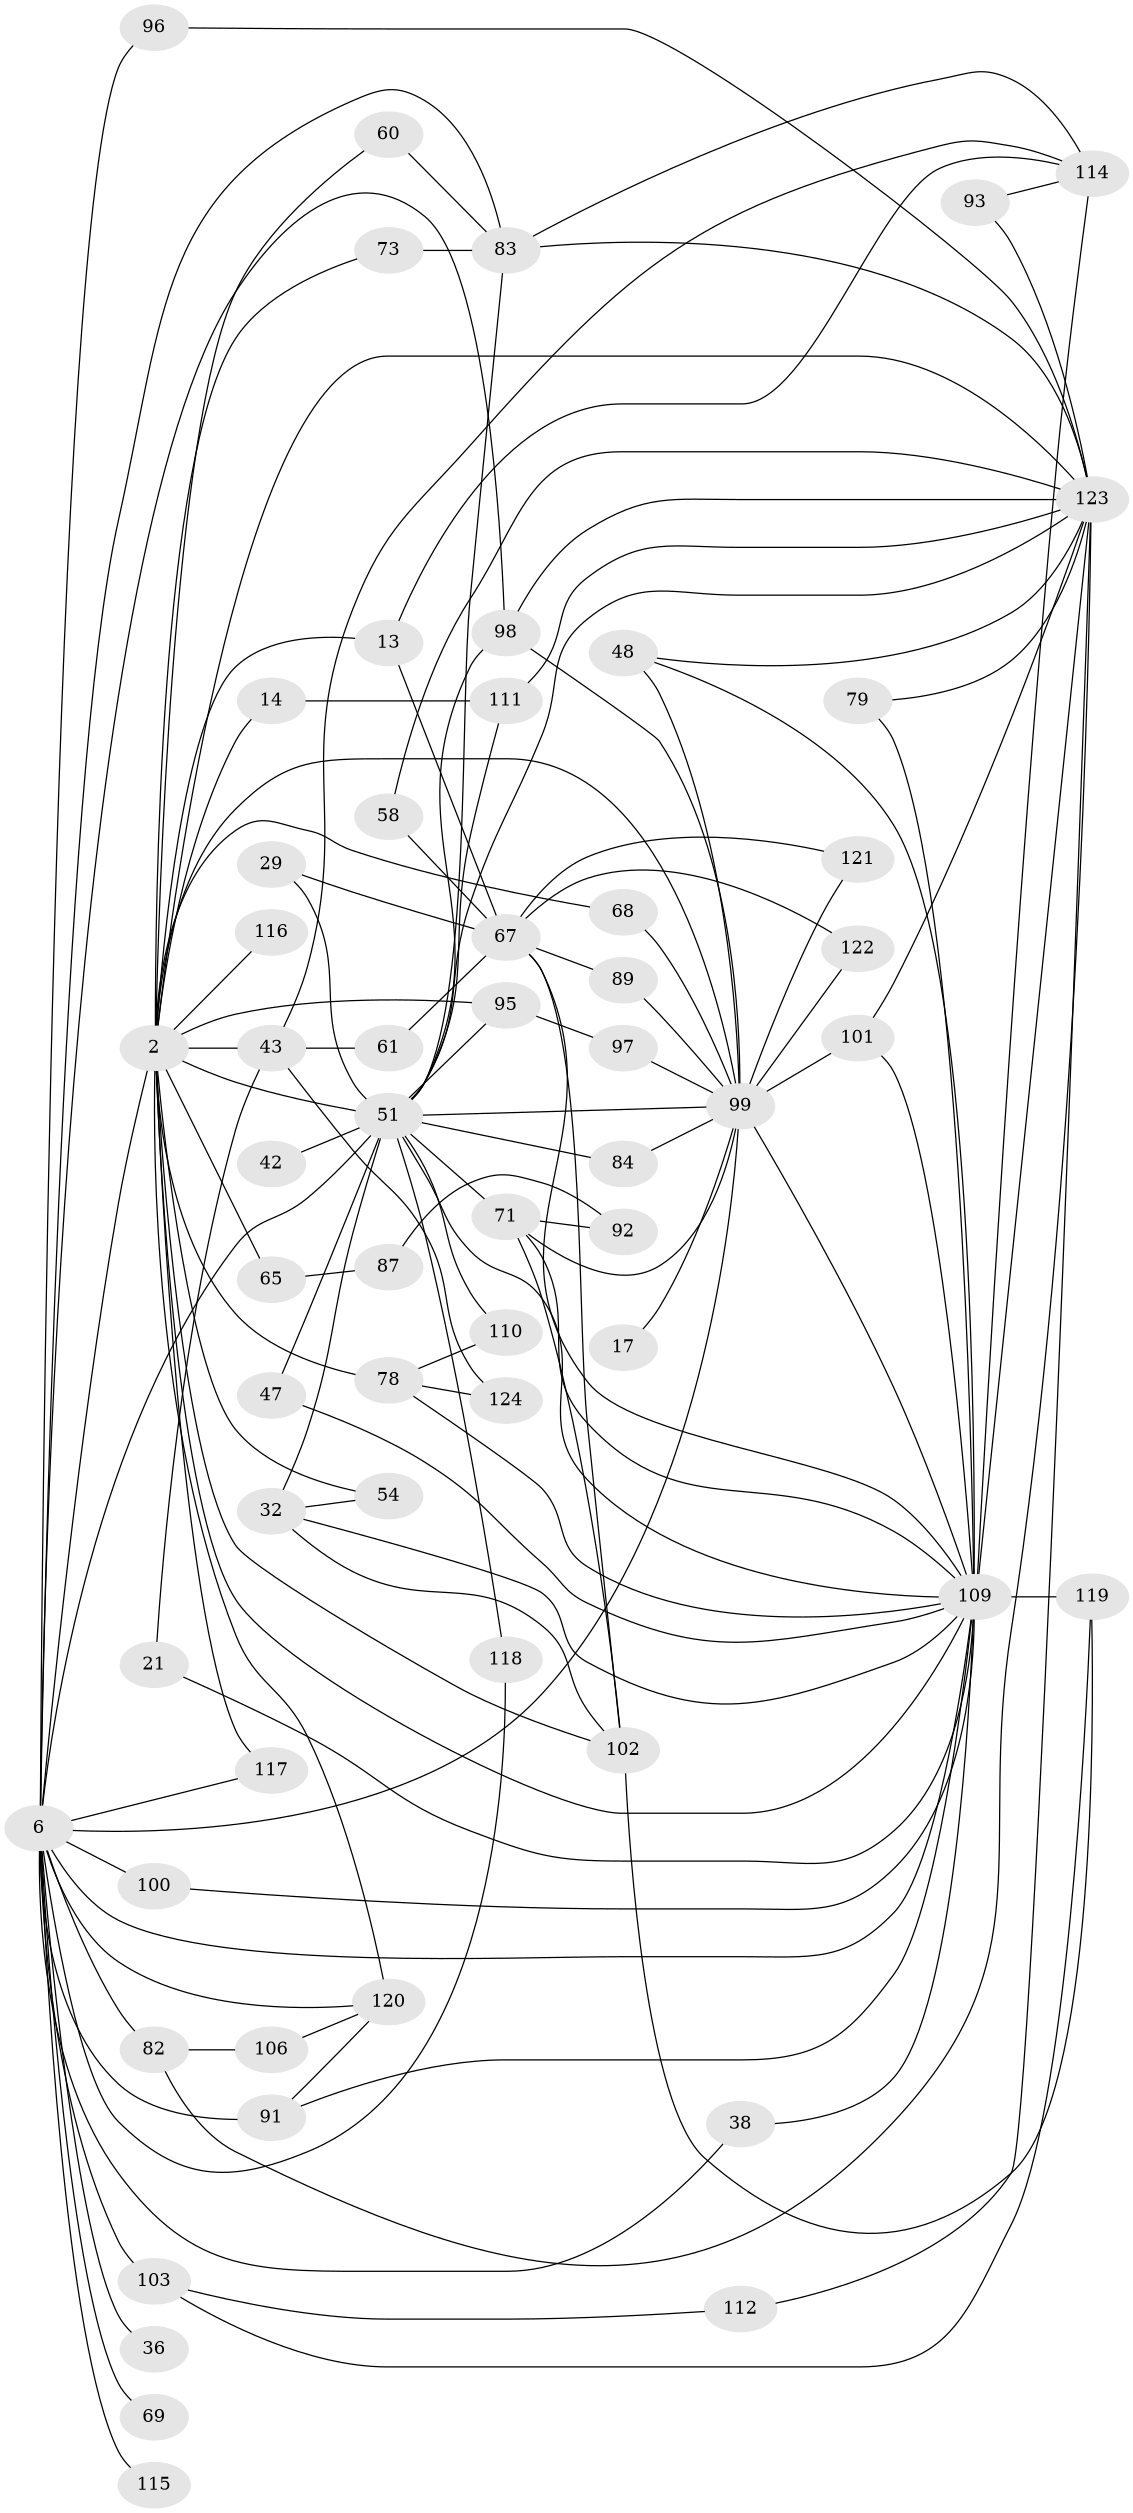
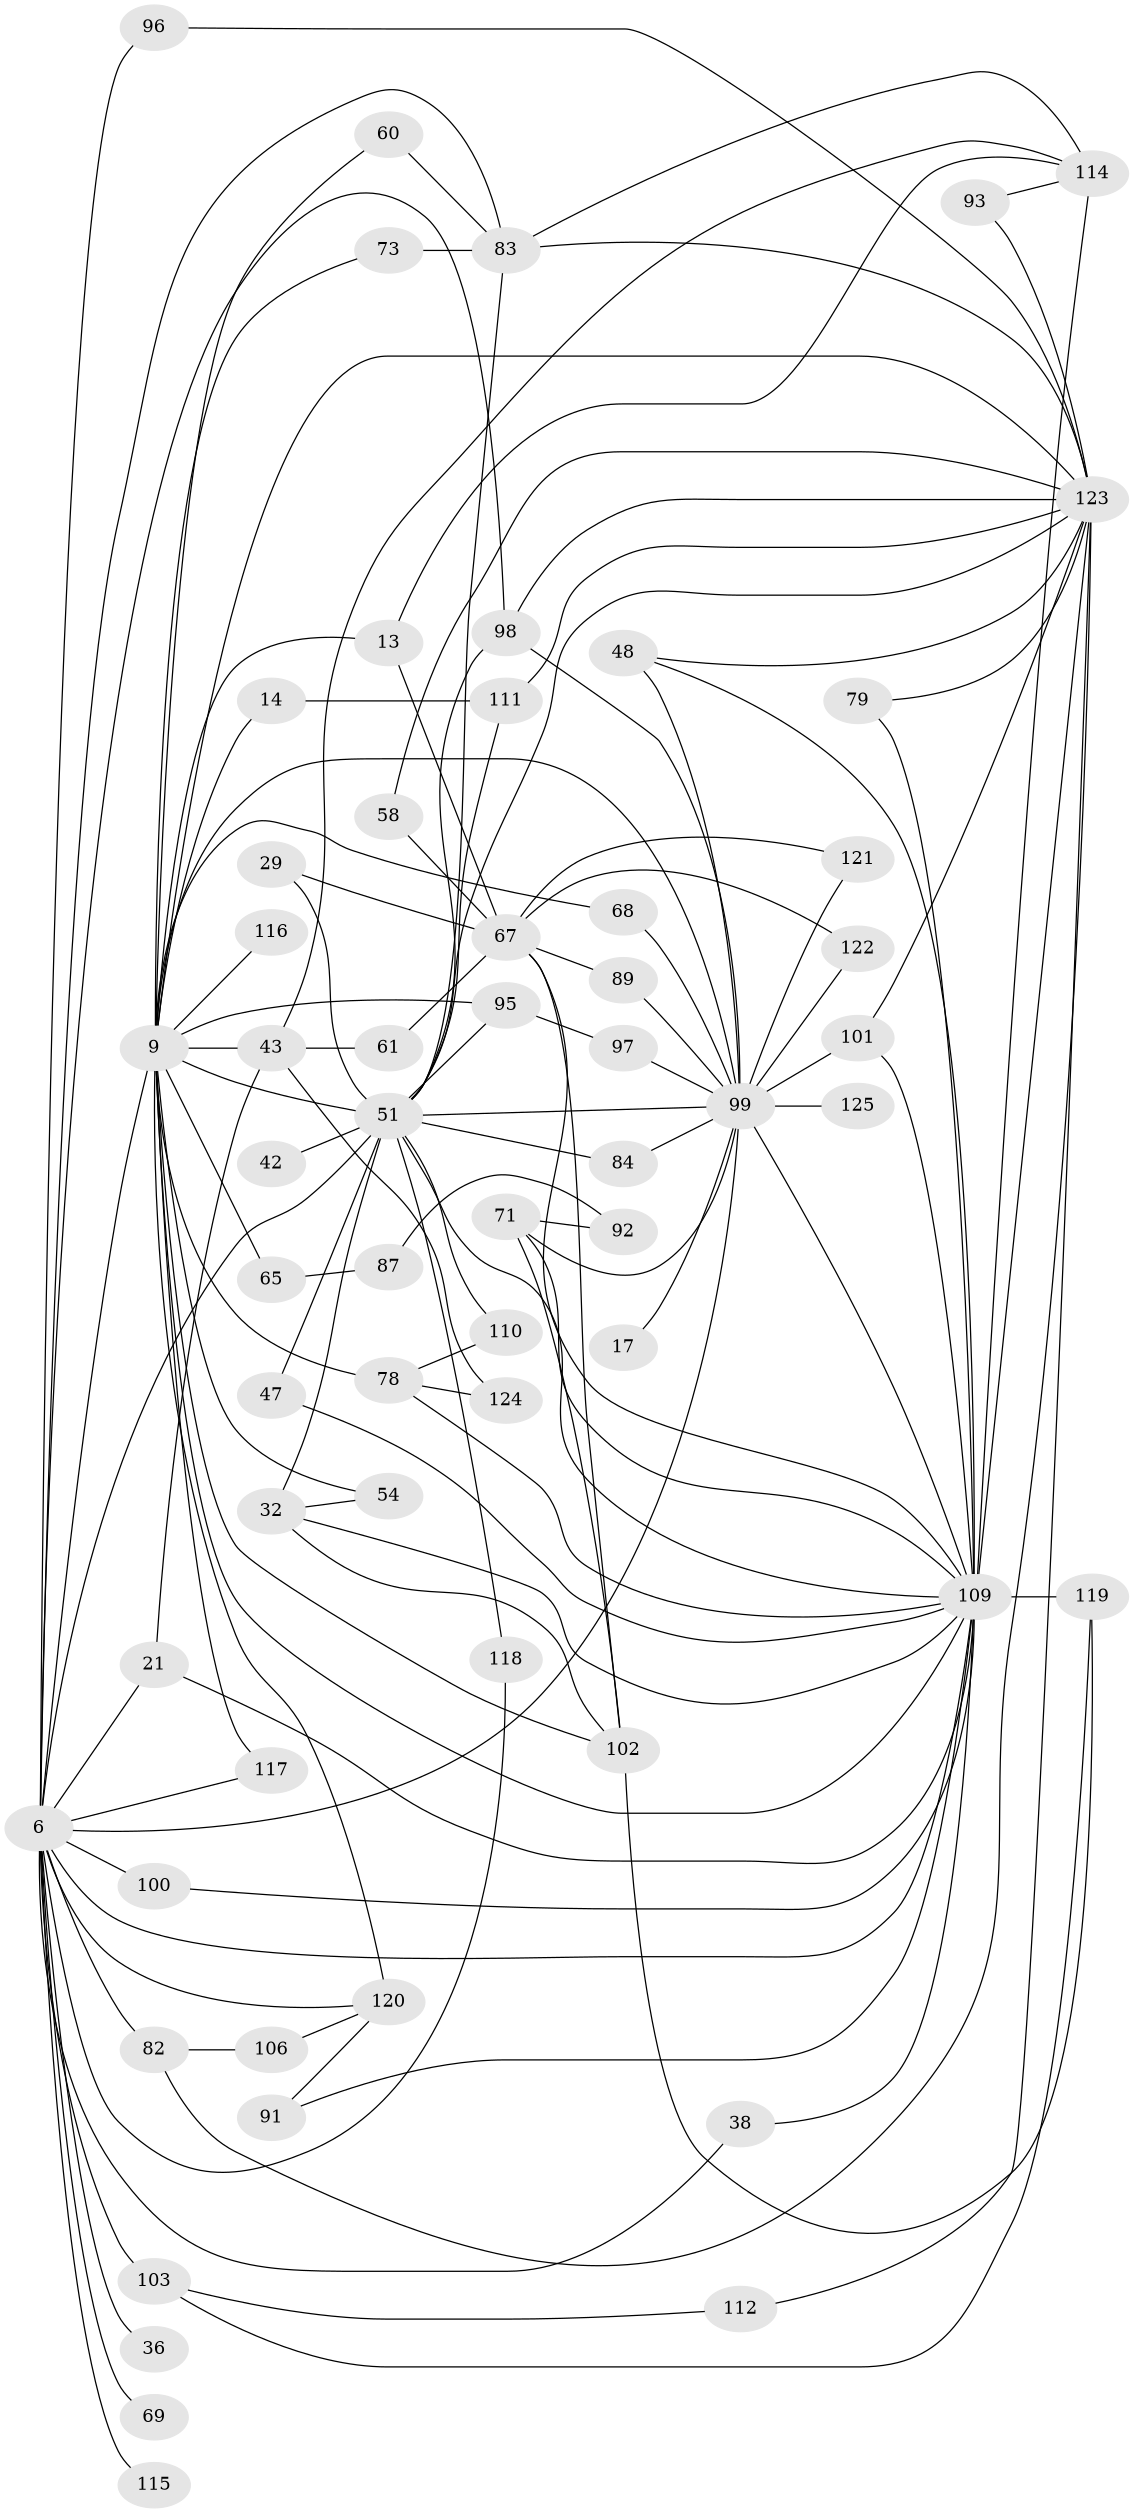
(154, 1048) -> (154, 1048)
none -> (858, 1106)
(448, 1167) -> none
(96, 2058) -> (97, 1747)
